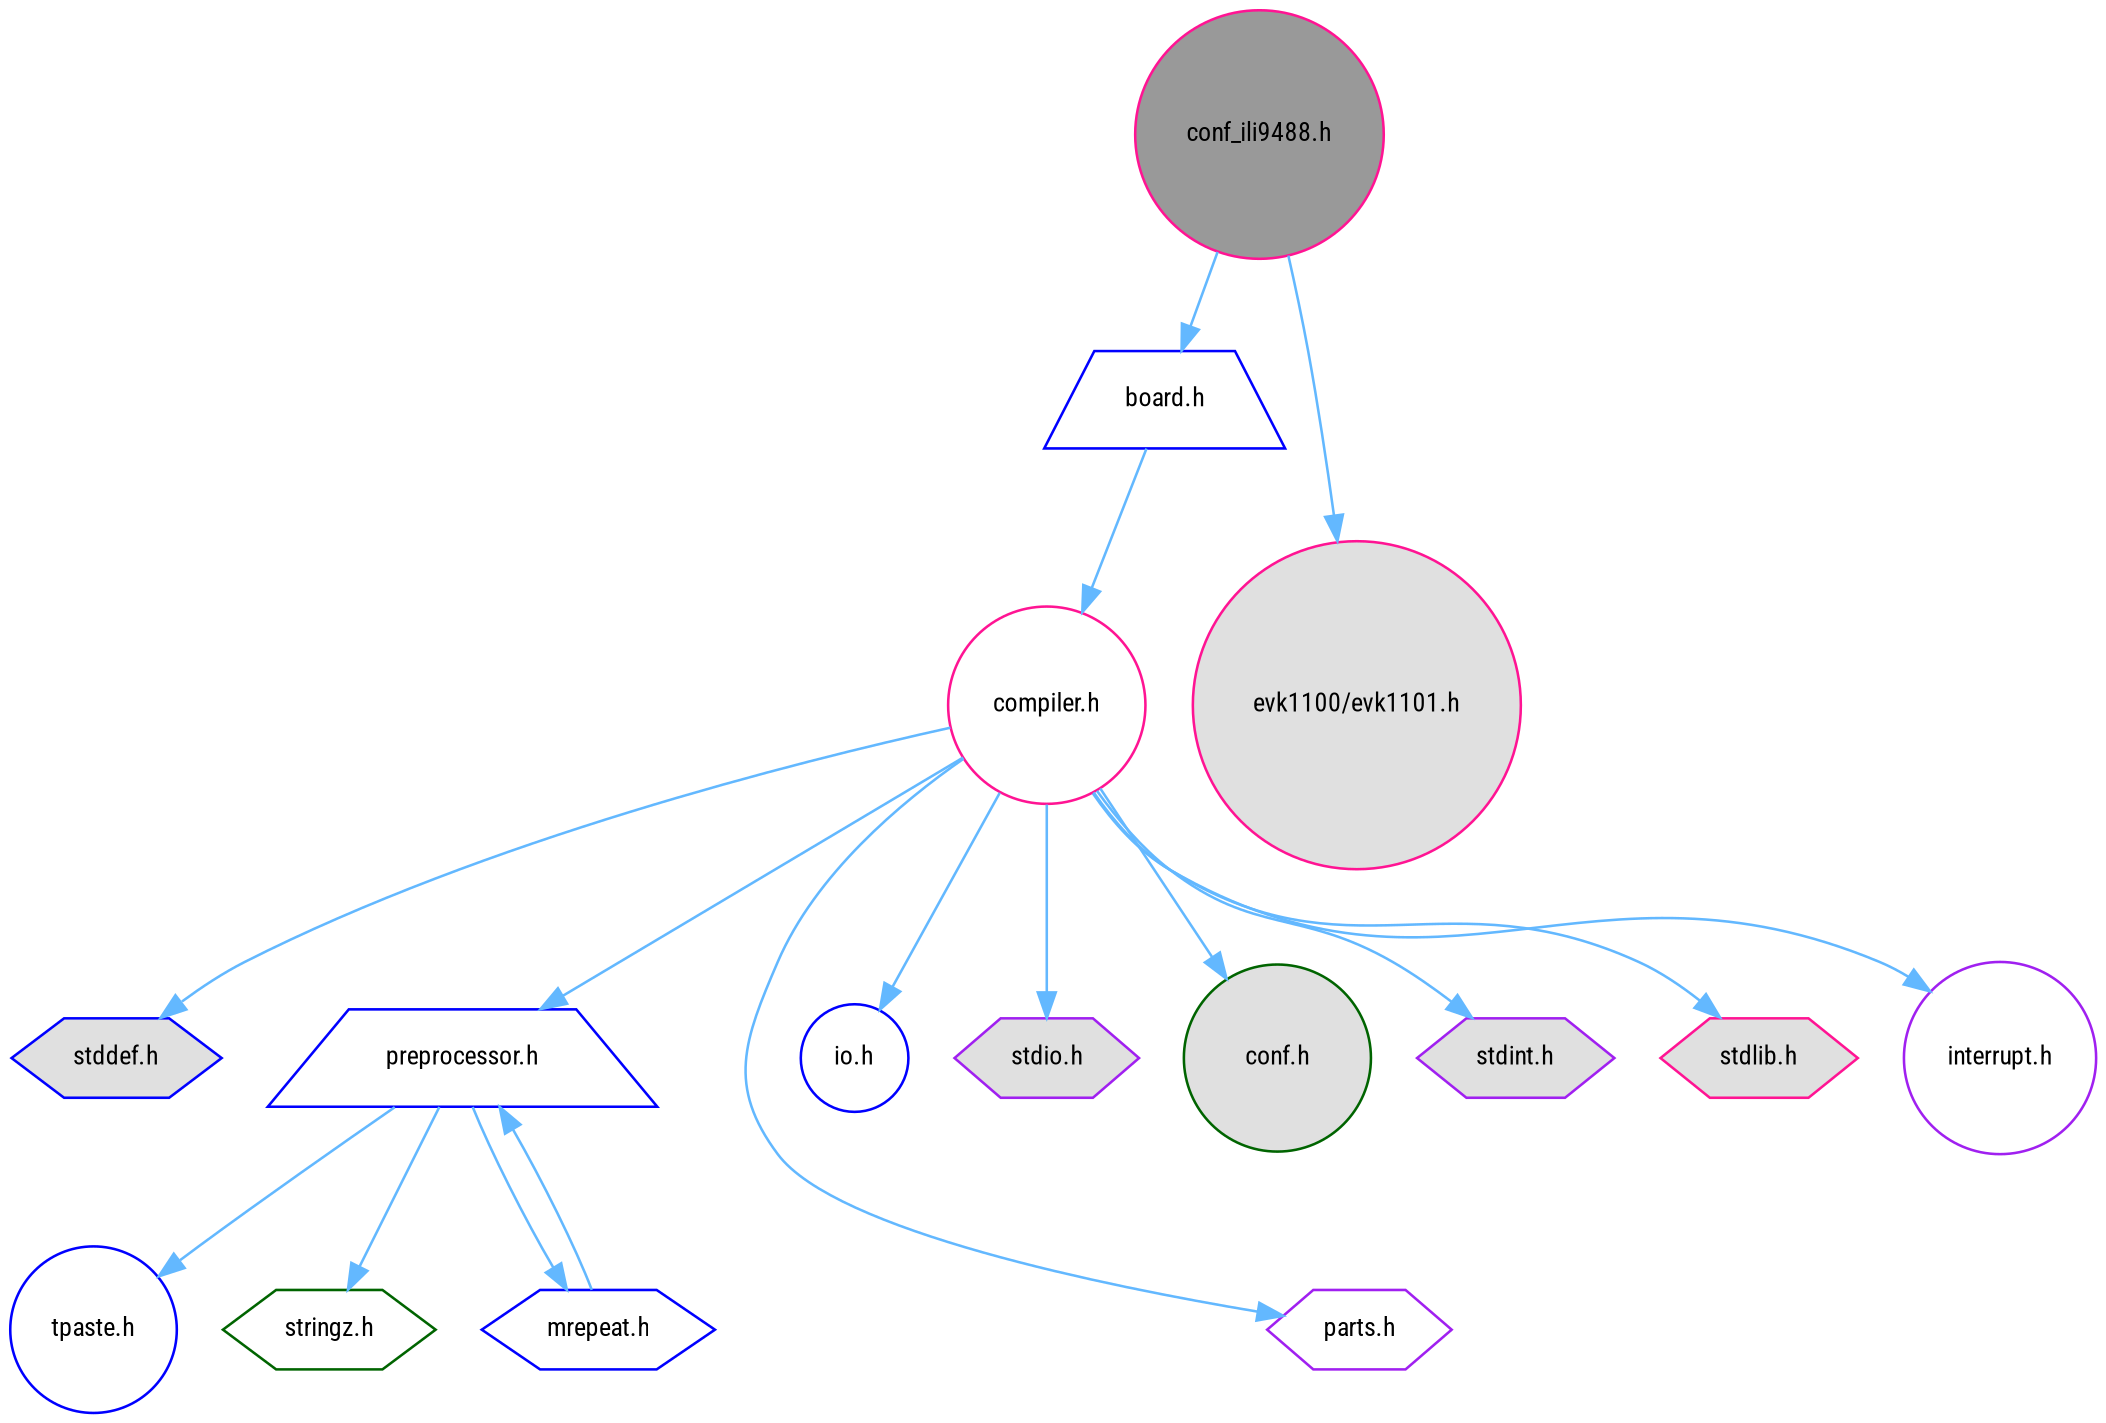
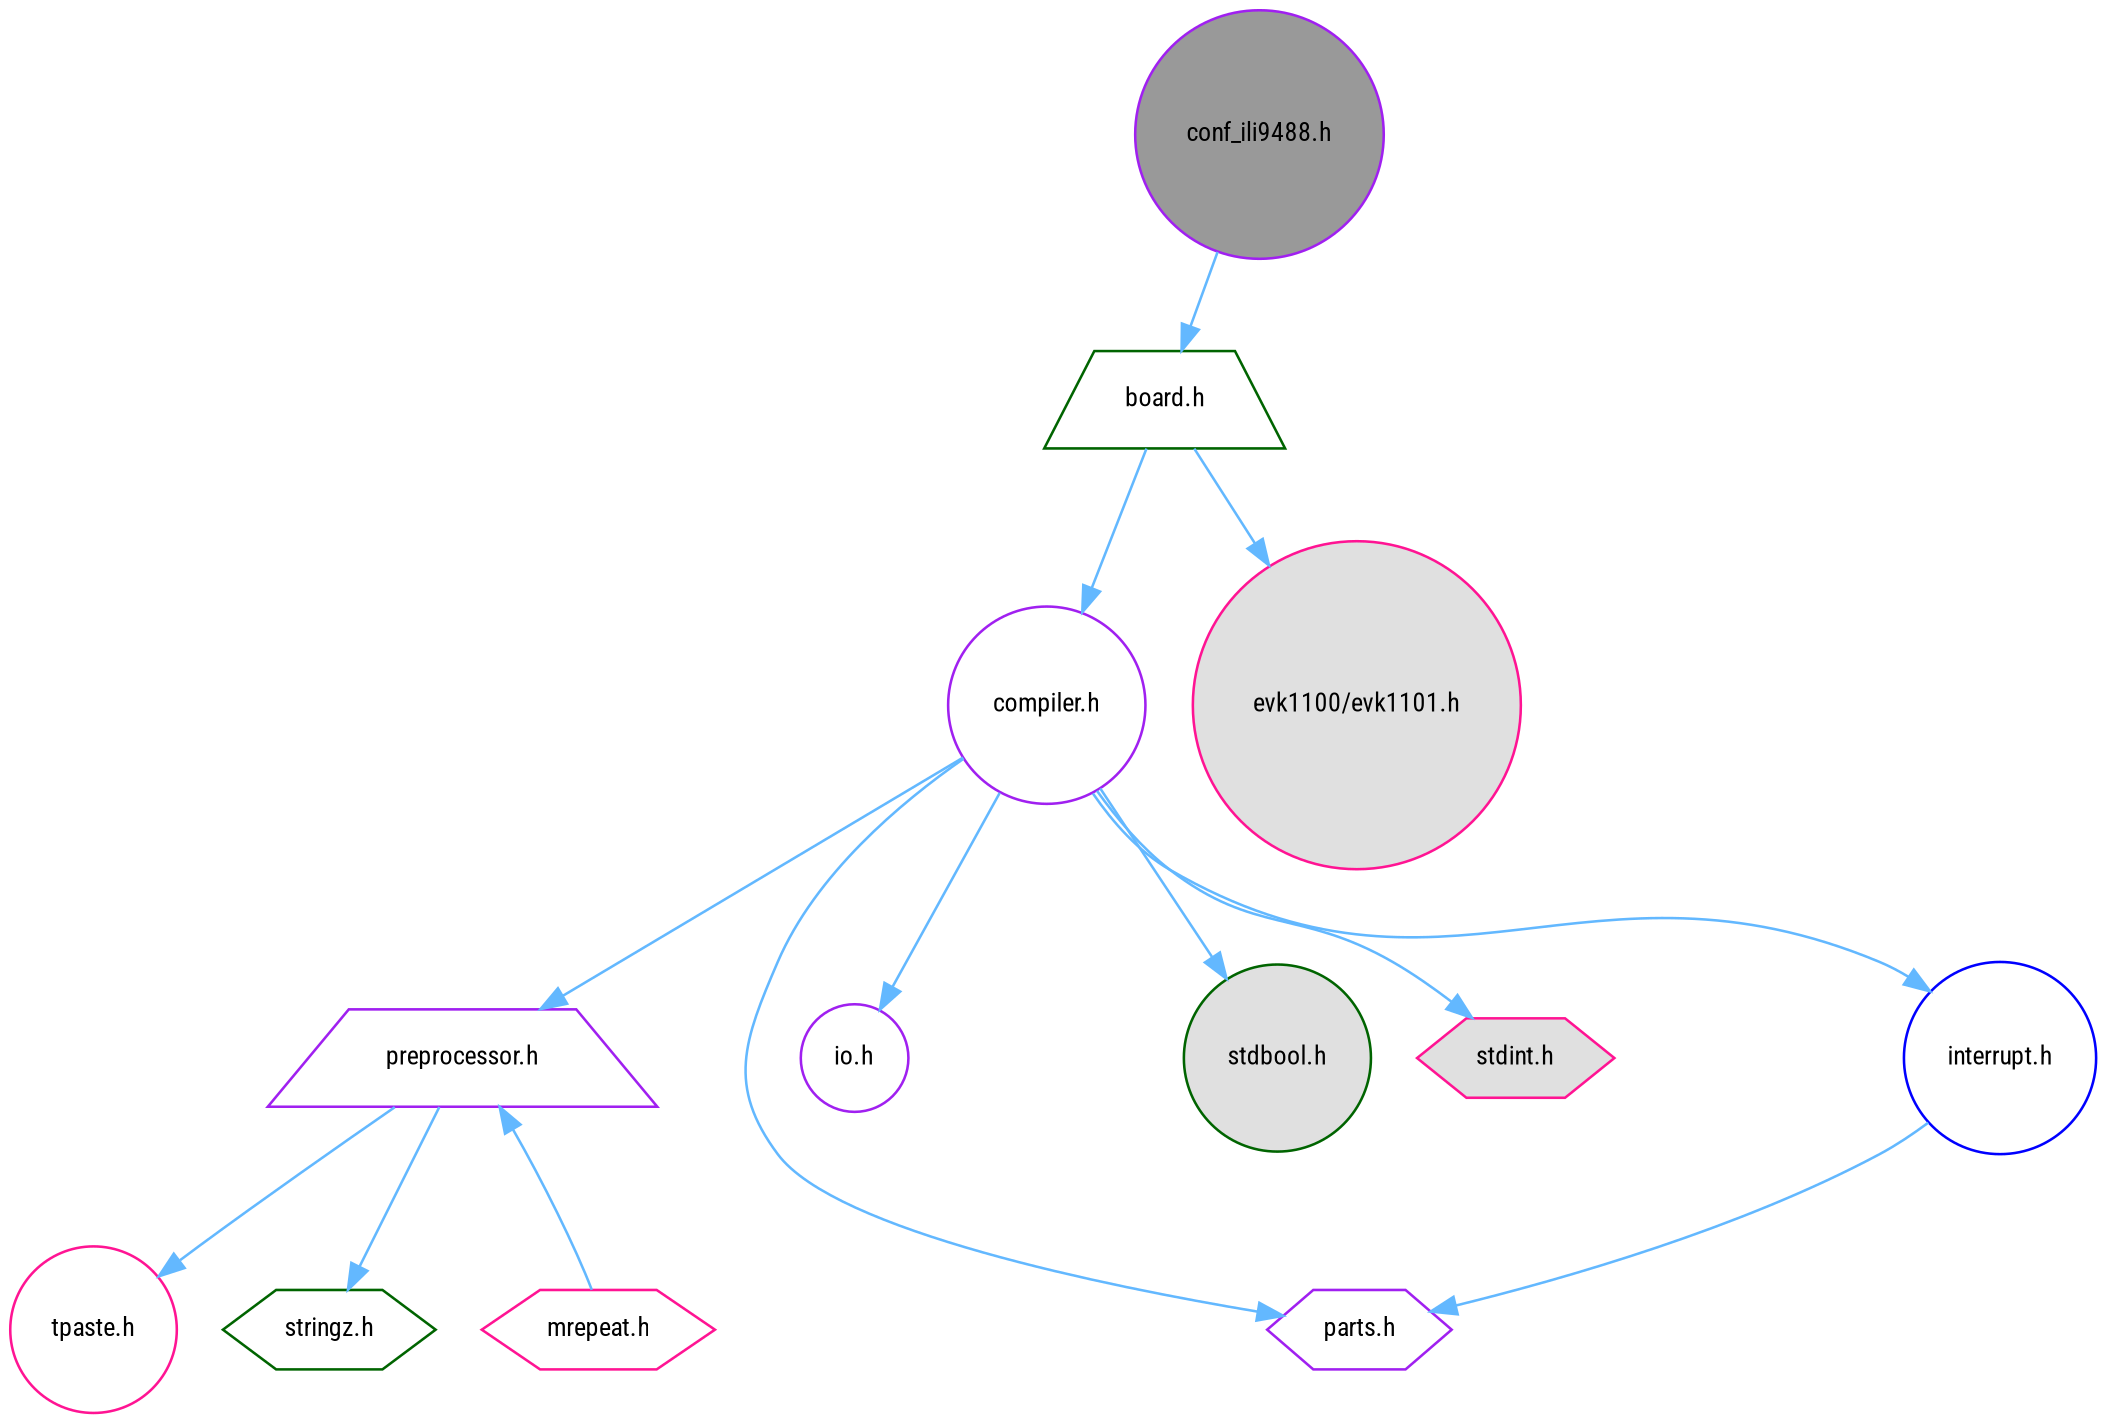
(1259, 135) -> (1259, 135)
(1314, 385) -> (1225, 496)
(1165, 400) -> (1165, 400)
(1047, 705) -> (1047, 705)
(117, 1058) -> none
(463, 1058) -> (463, 1058)
(855, 1058) -> (855, 1058)
(1047, 1058) -> none
(1277, 1058) -> (1277, 1058)
(1516, 1058) -> (1516, 1058)
(1759, 1058) -> none
(2000, 1058) -> (2000, 1058)
(511, 1189) -> none
none -> (1699, 1232)
(94, 1330) -> (94, 1330)
(598, 1330) -> (598, 1330)
